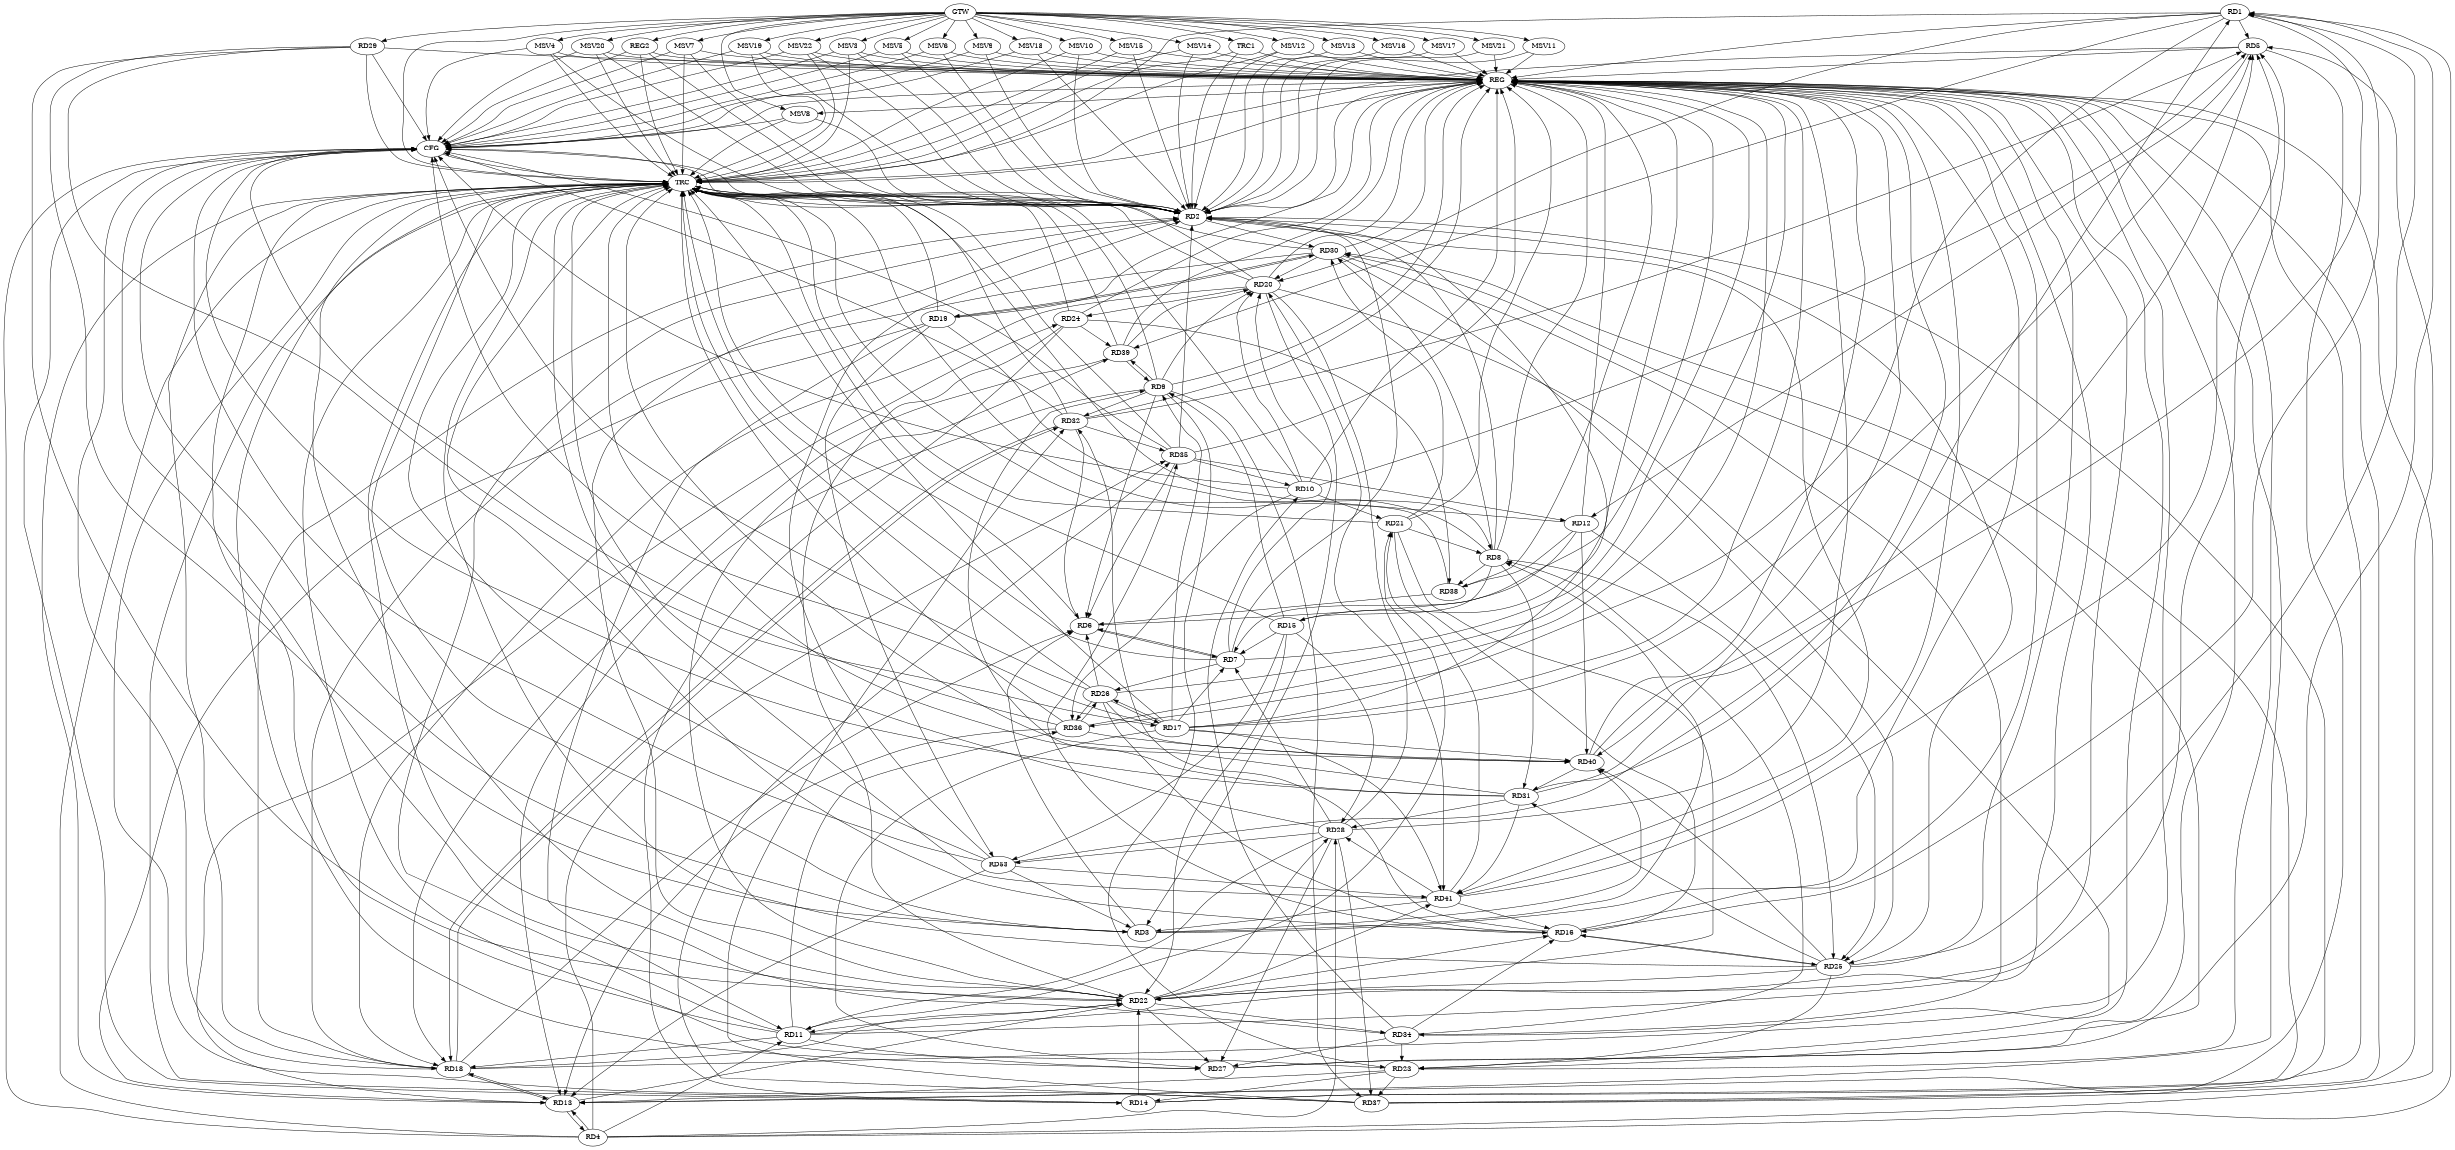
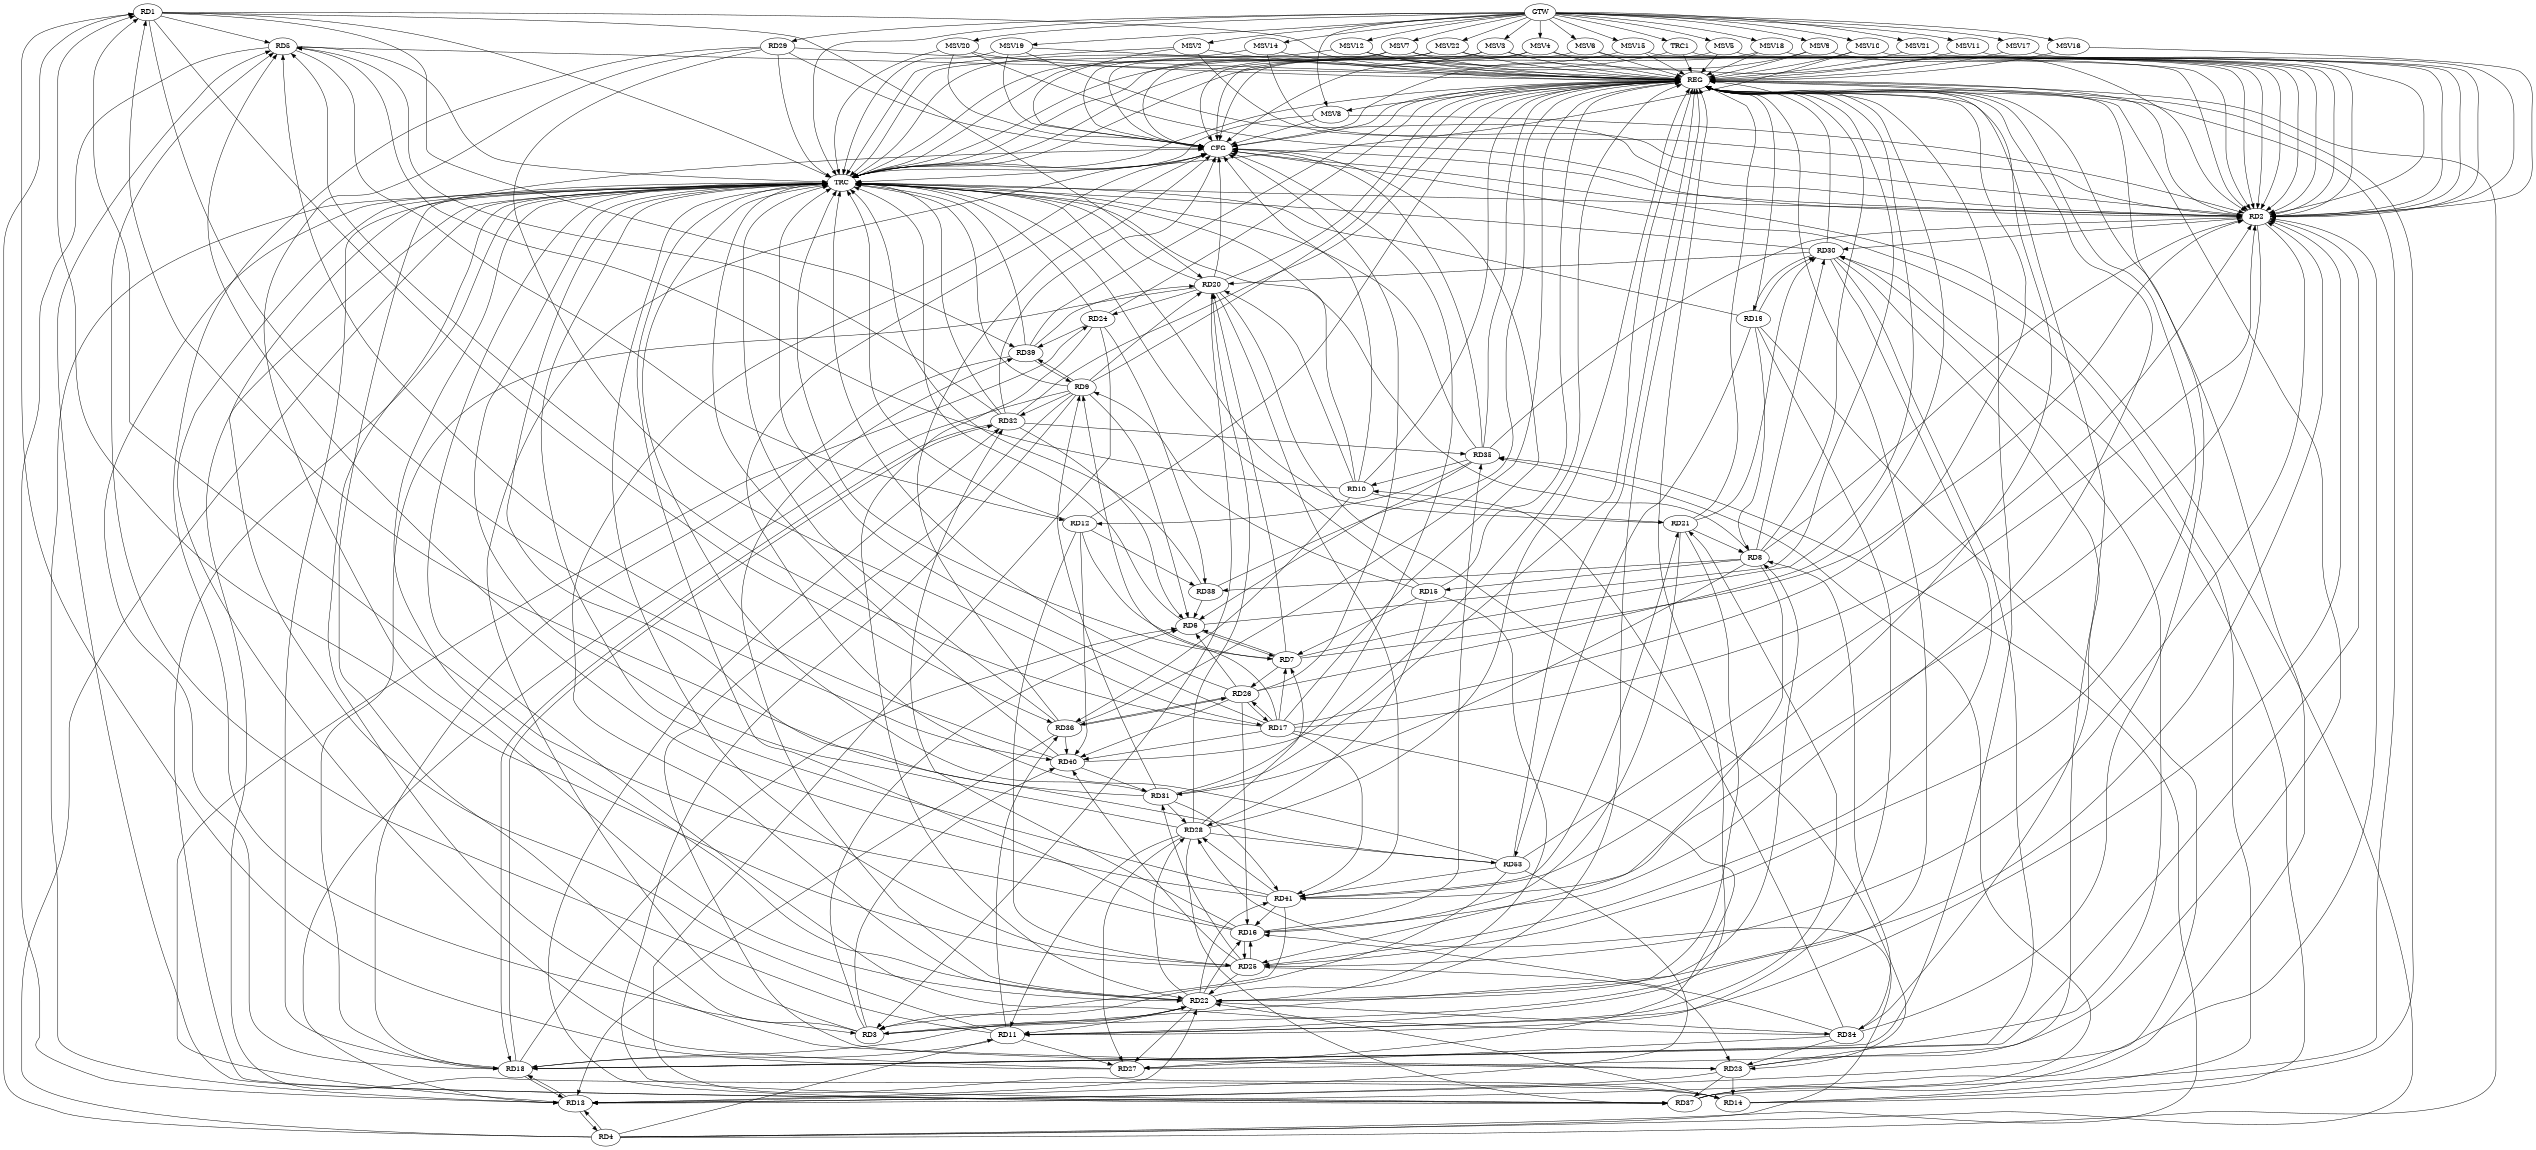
(640, 46) -> (1192, 46)
(1343, 46) -> none
(1163, 787) -> none
none -> (1038, 1023)
